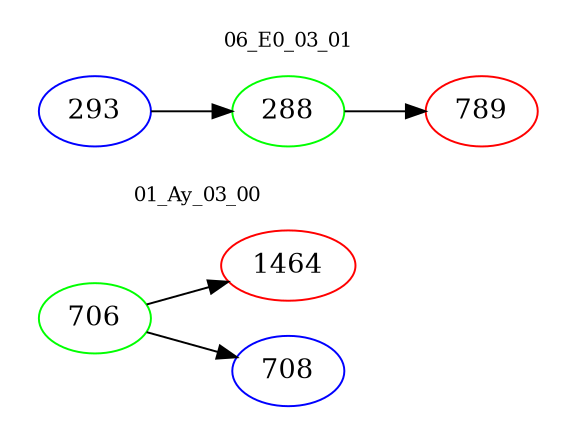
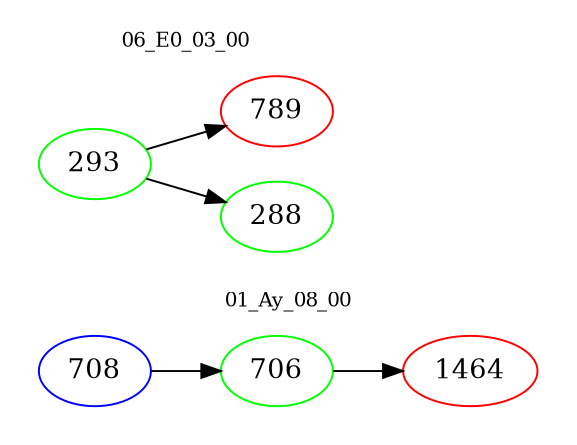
(288, 42) -> (186, 42)
(95, 111) -> (95, 164)
(375, 111) -> (176, 140)
(197, 196) -> (288, 302)
(182, 342) -> (176, 371)
